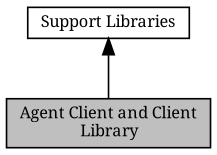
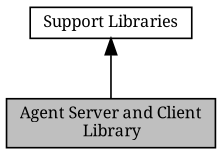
(109, 123) -> (111, 123)
